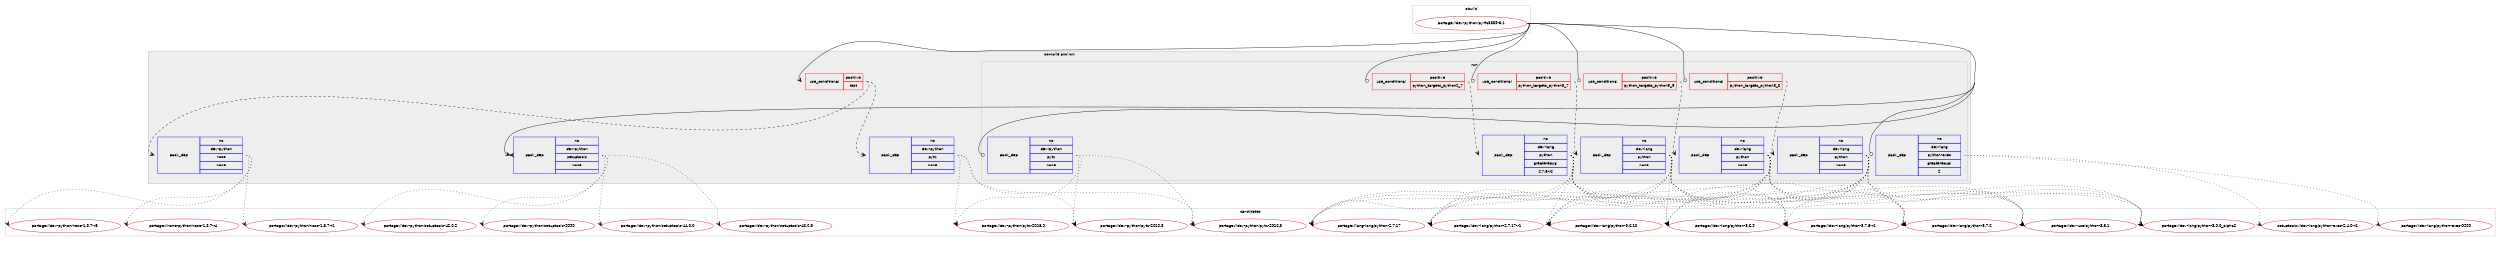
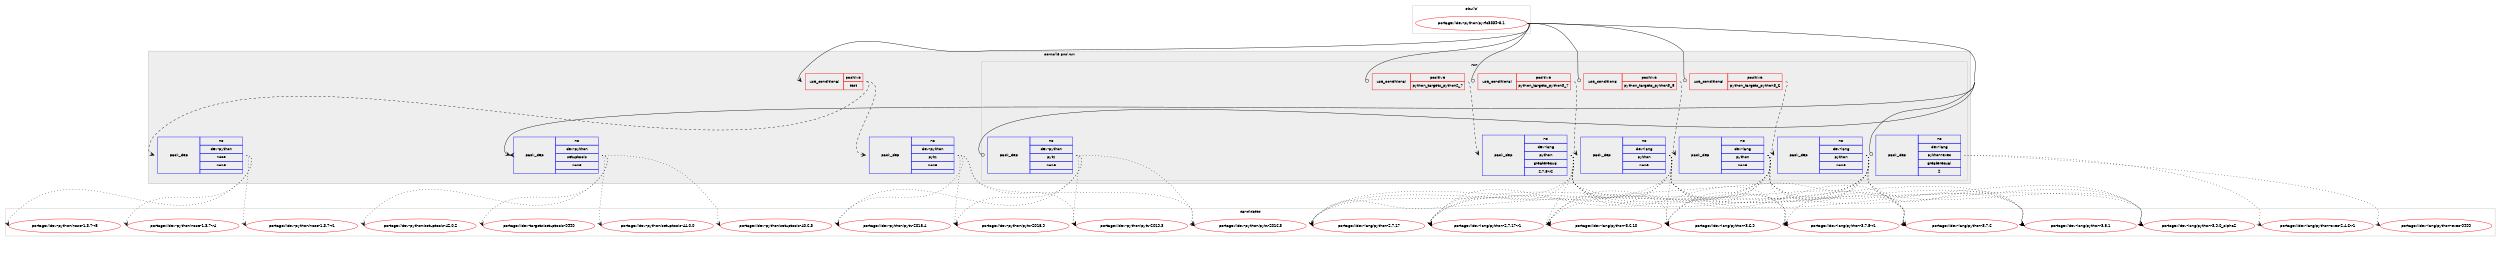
(183, 226) -> (183, 226)
(539, 226) -> (539, 226)
none -> (895, 226)
(1369, 226) -> (1369, 226)
(2080, 226) -> (2080, 226)
(2318, 226) -> (2318, 226)
